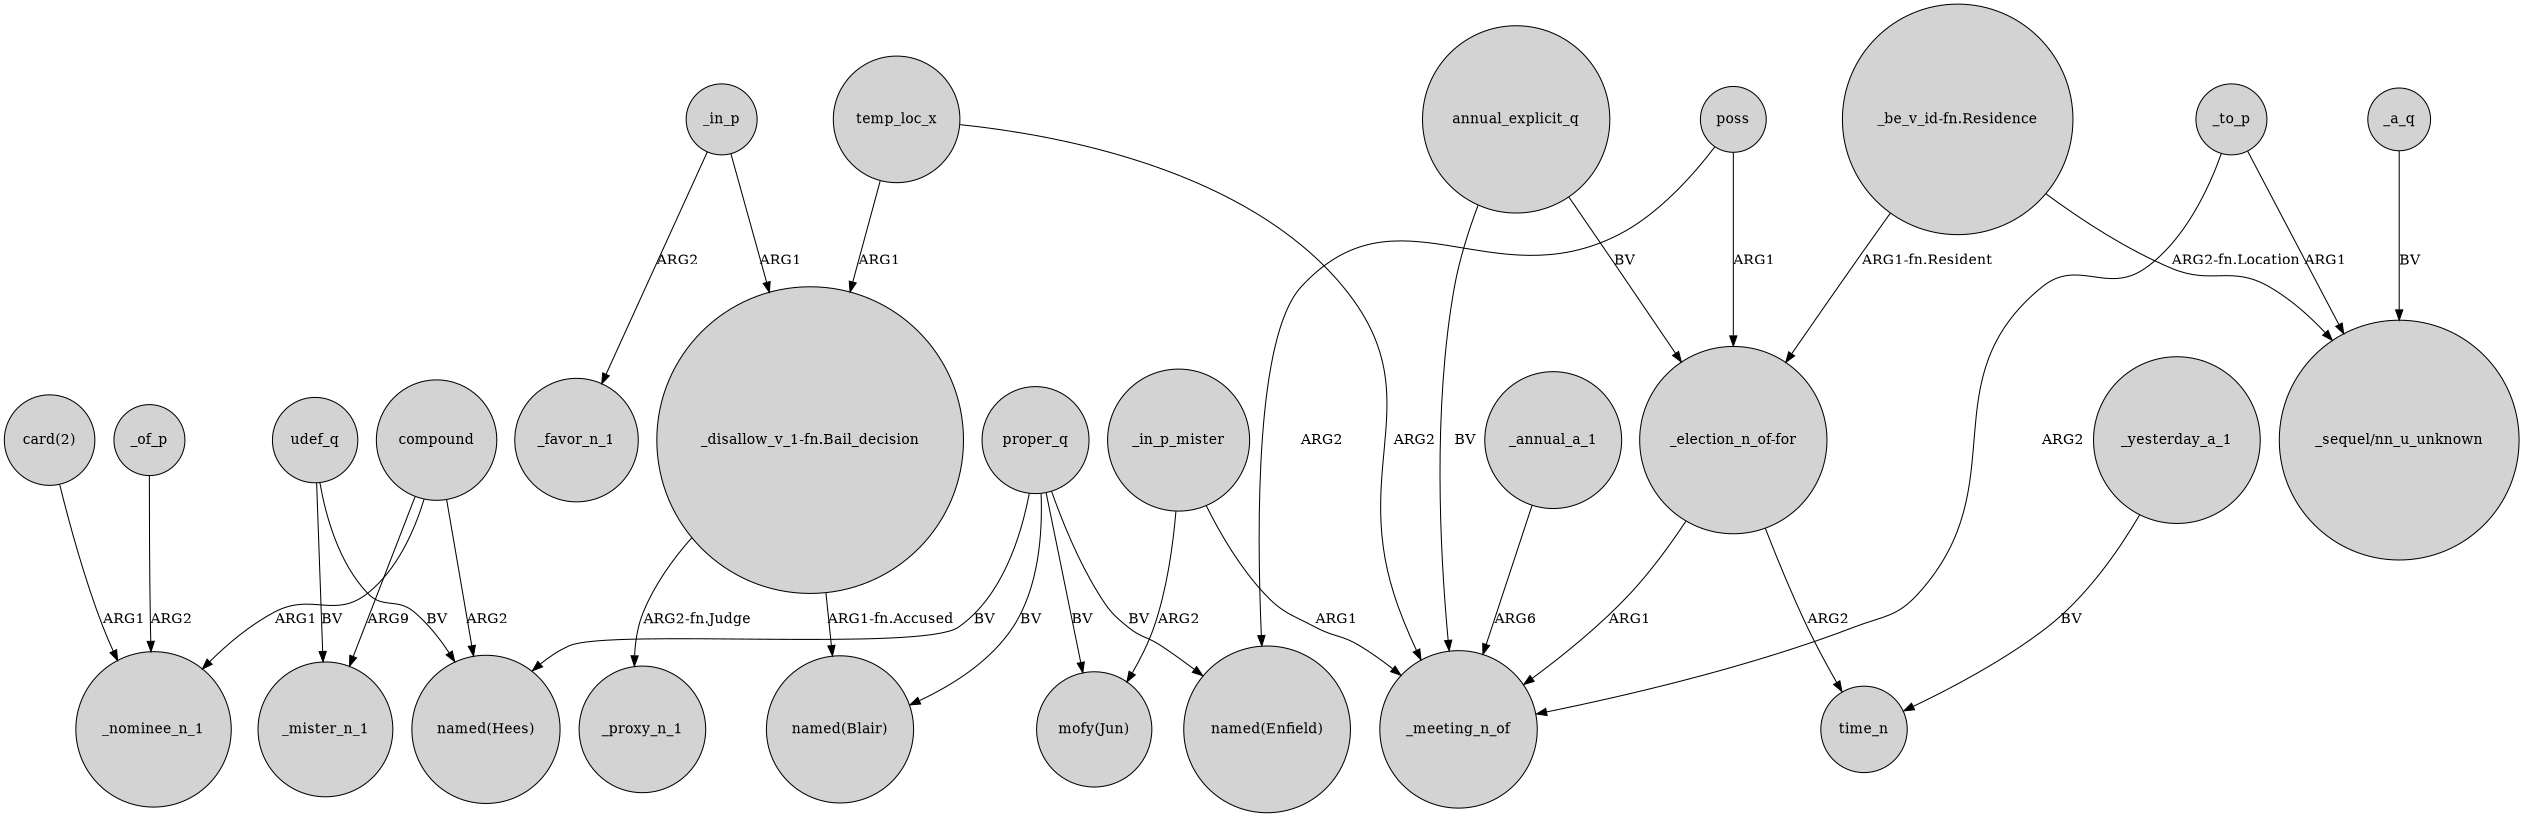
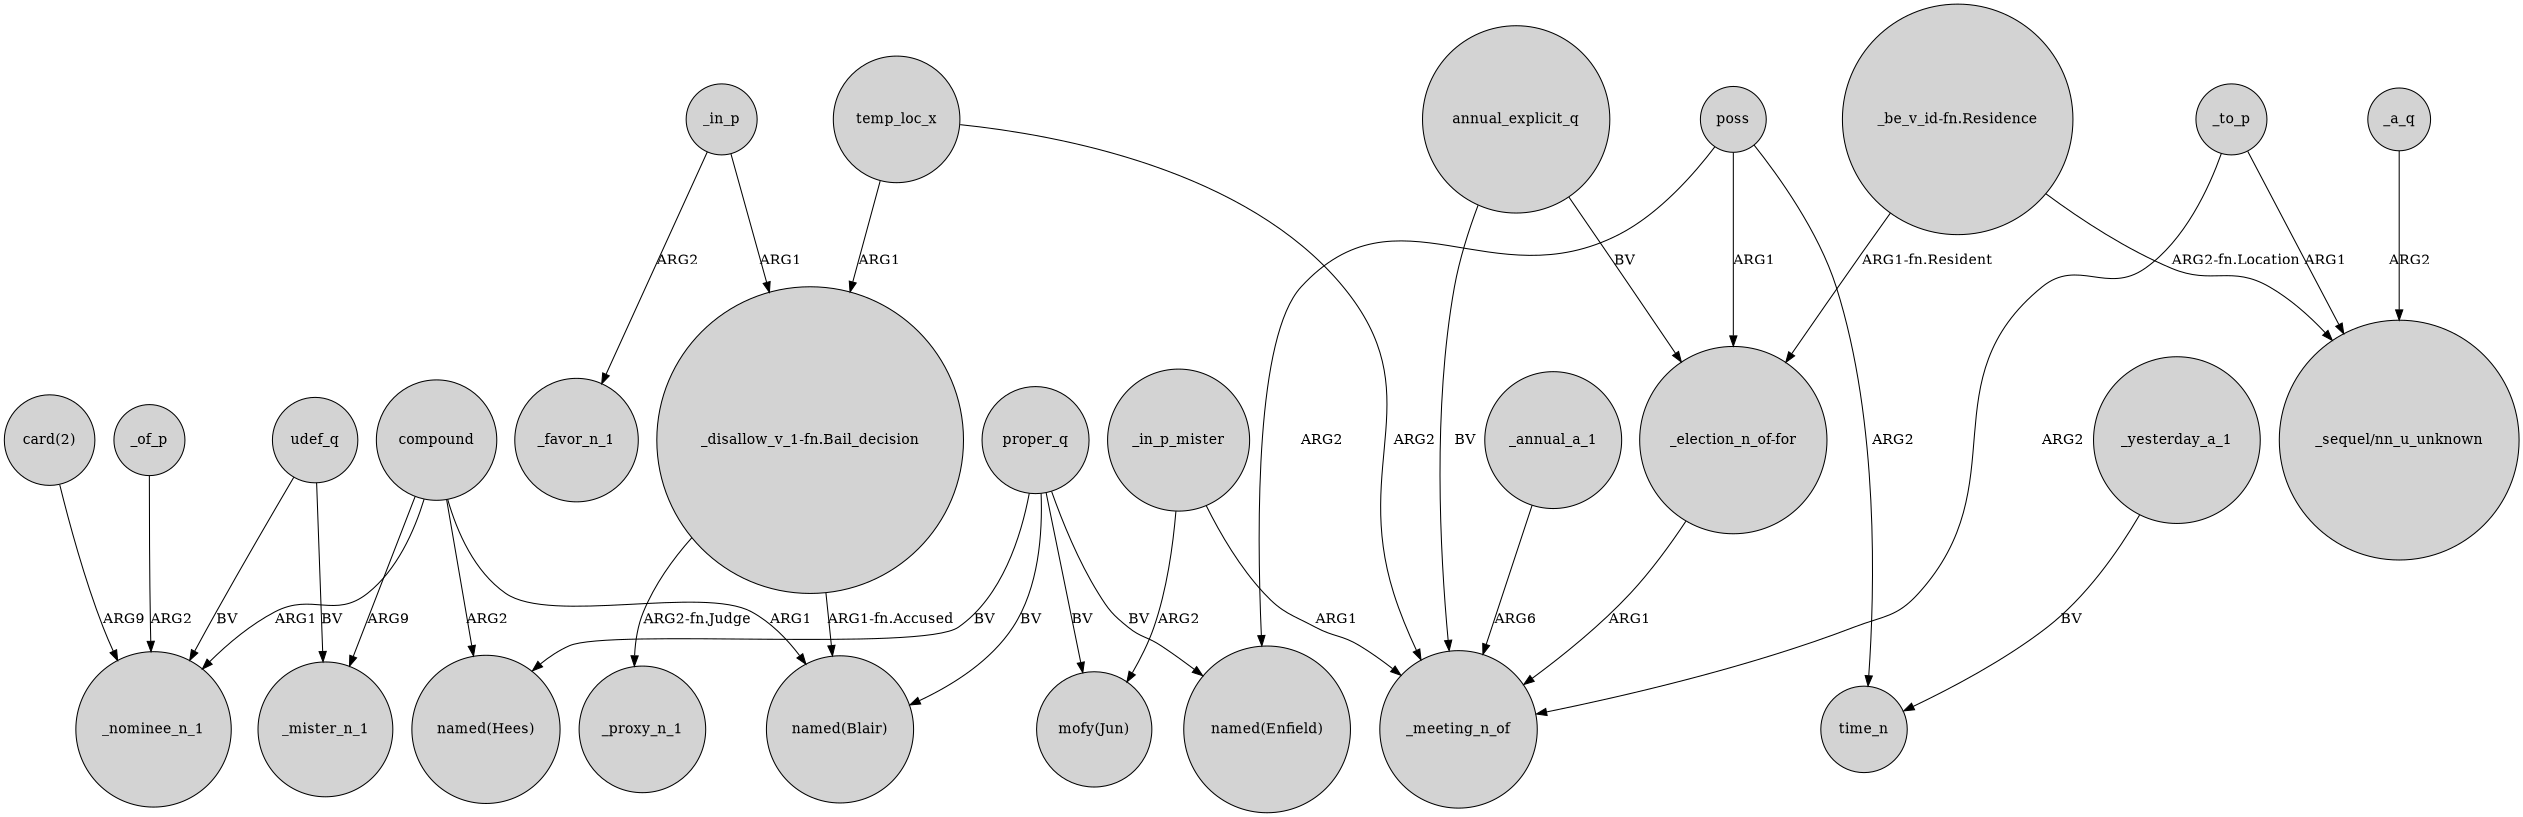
(2410, 261) -> (2410, 261)
(362, 587) -> (243, 564)
none -> (605, 605)
(1798, 607) -> (1861, 398)
(124, 620) -> (124, 620)
